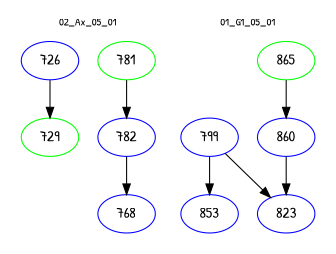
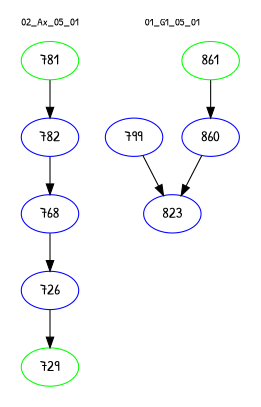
(286, 61) -> (211, 61)
(210, 214) -> none
none -> (50, 247)
